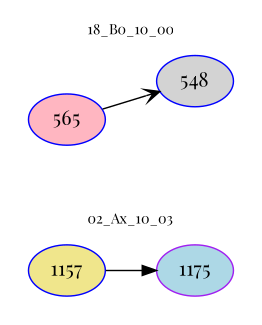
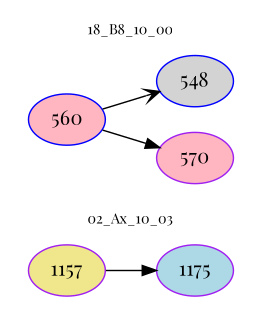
(131, 31) -> (131, 31)
(67, 120) -> (67, 120)
none -> (195, 158)
(67, 270) -> (67, 270)
